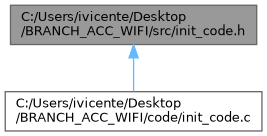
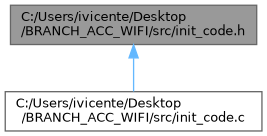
(134, 111) -> (134, 111)
